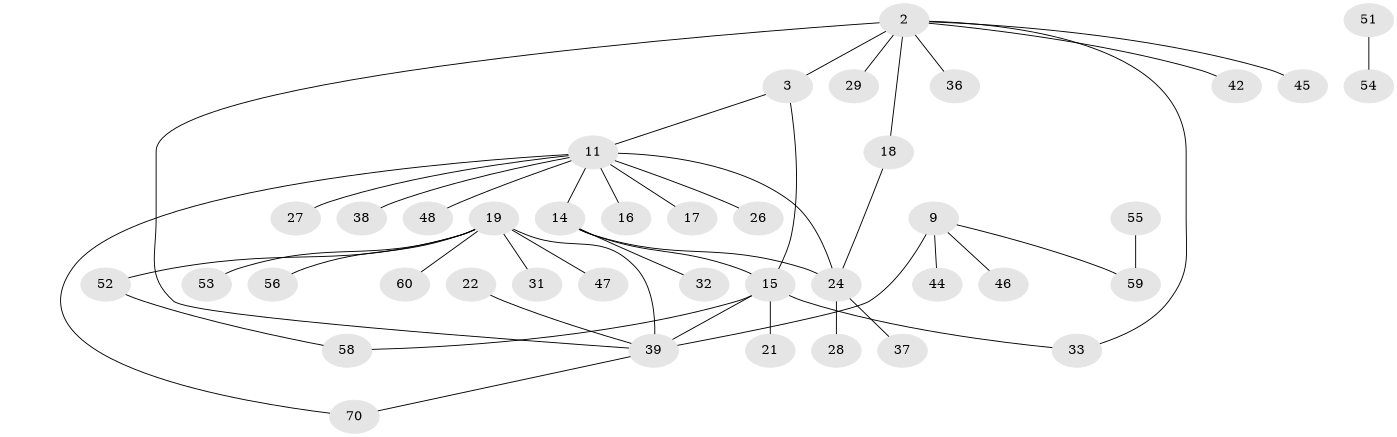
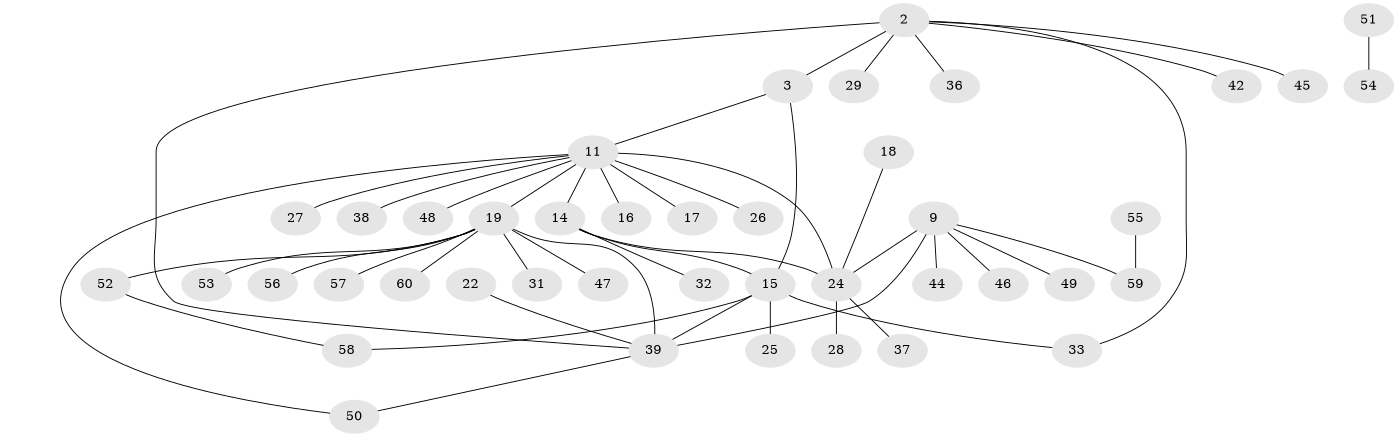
(897, 86) -> none
none -> (543, 186)
none -> (885, 252)
none -> (339, 285)
none -> (1070, 285)
(770, 351) -> (770, 351)
(354, 417) -> (354, 417)
